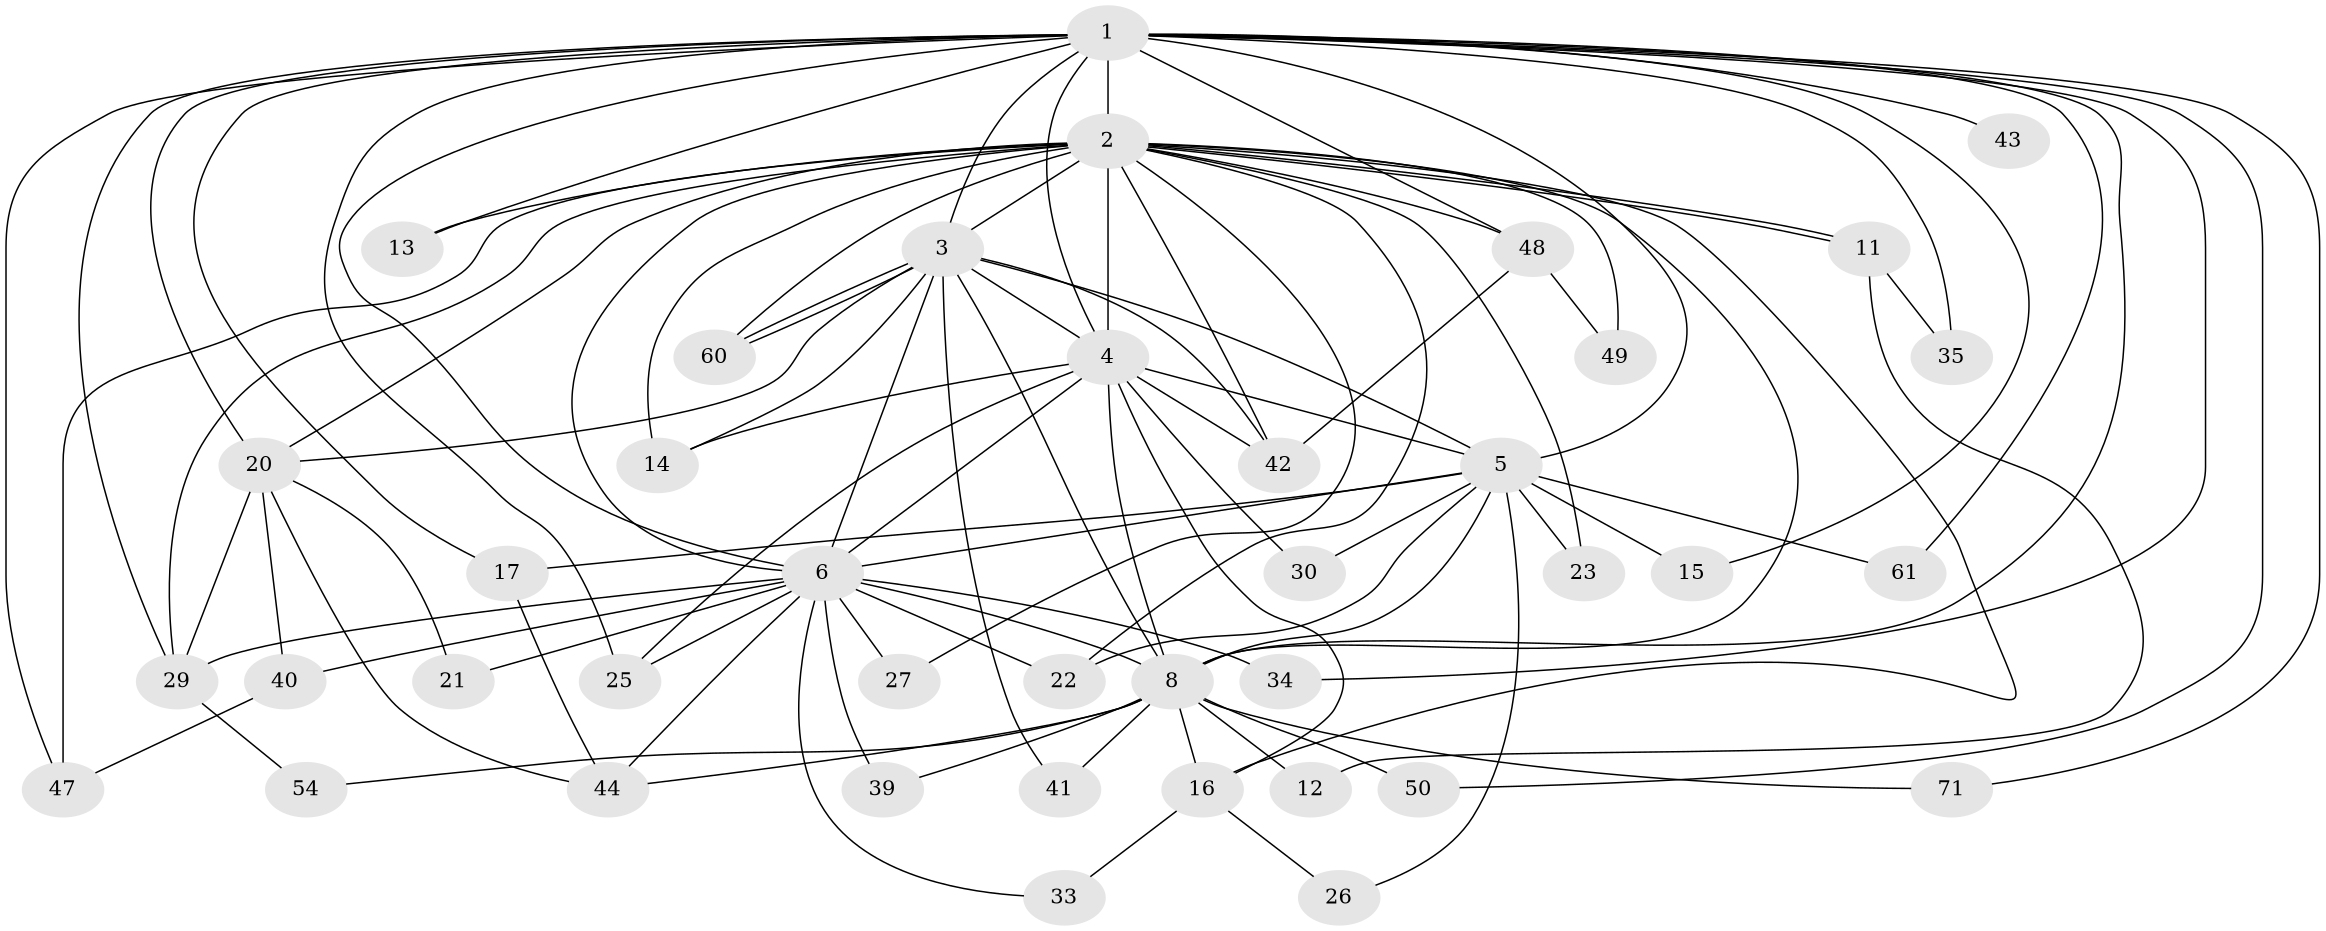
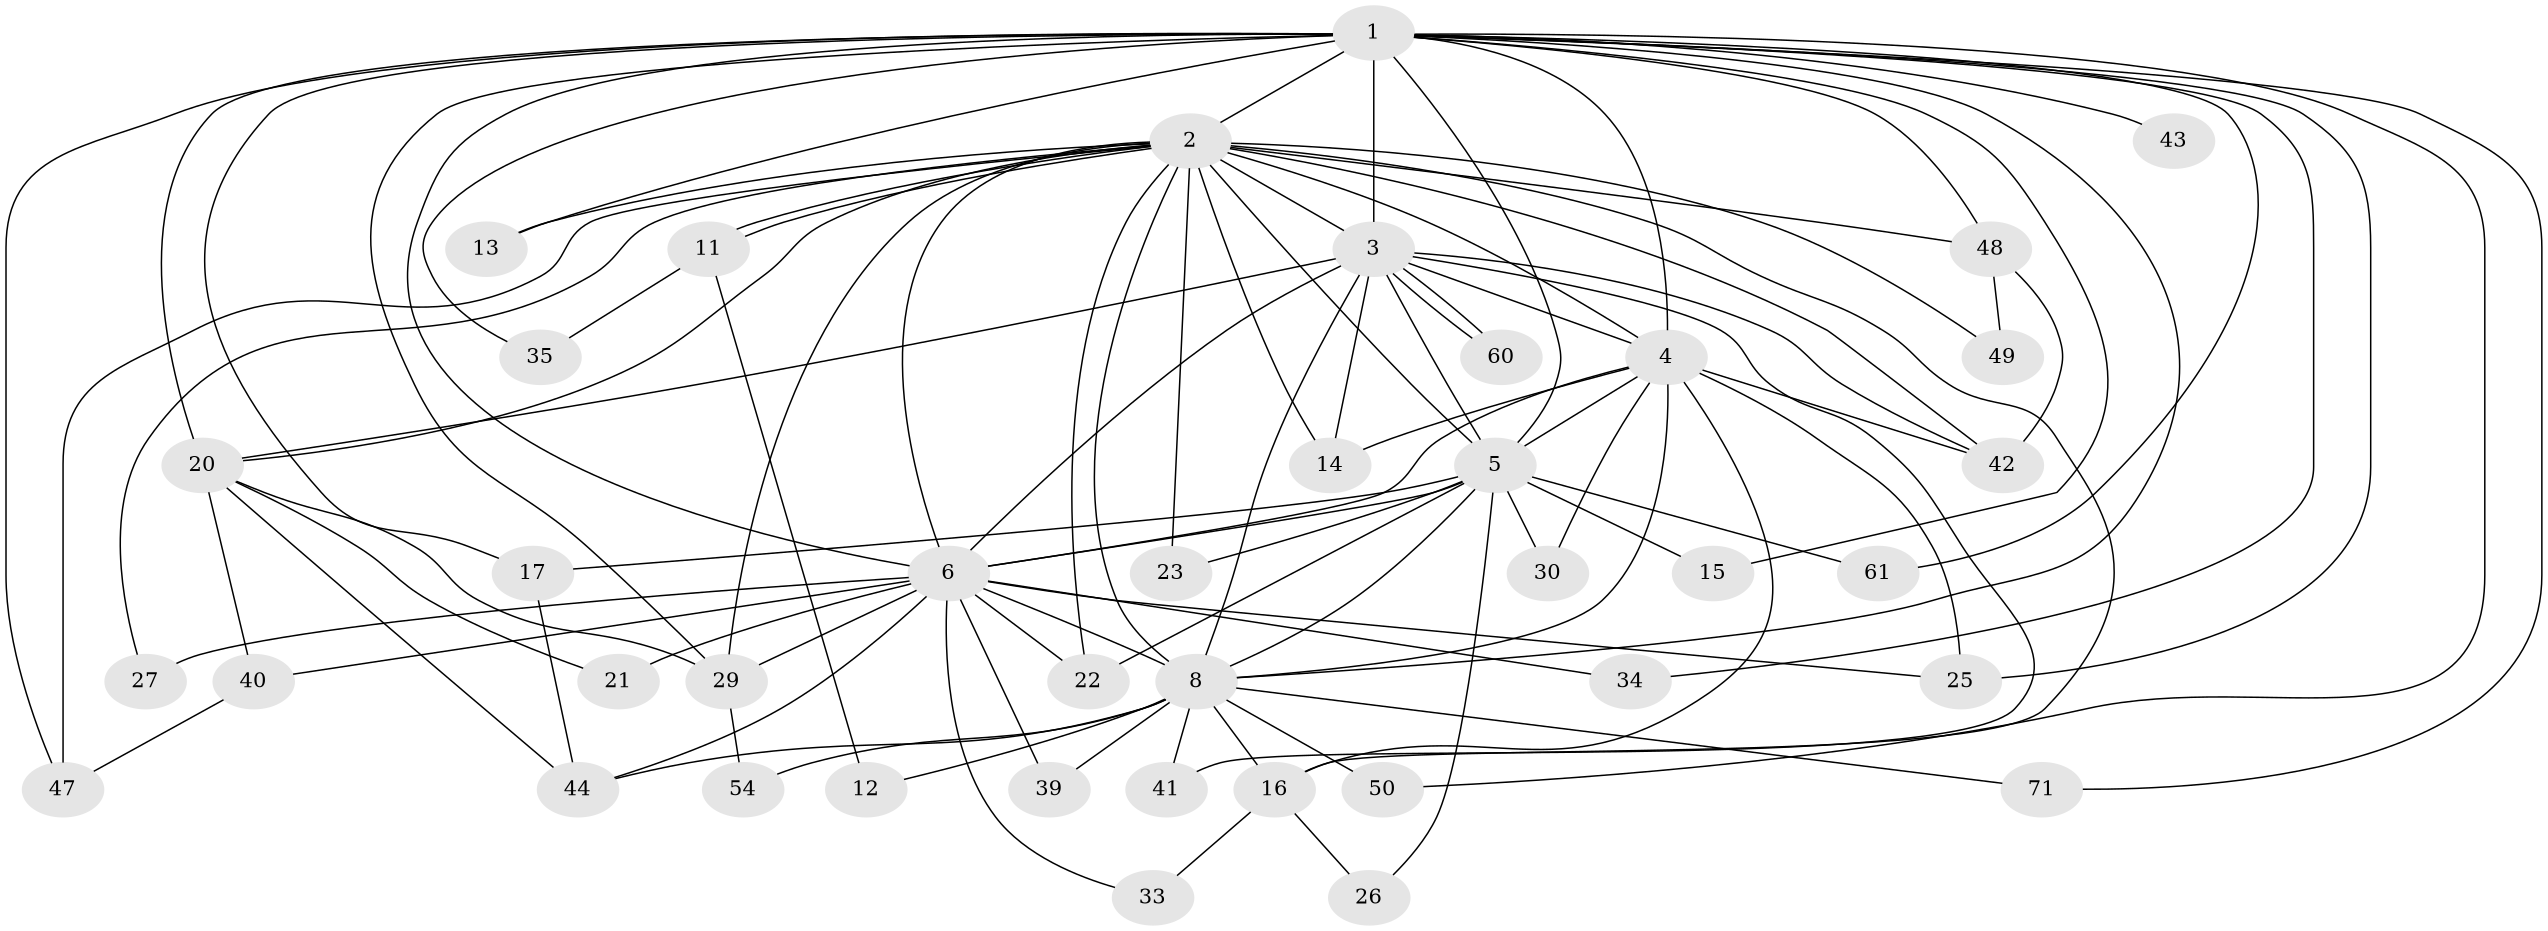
(892, 221) -> (1331, 300)
